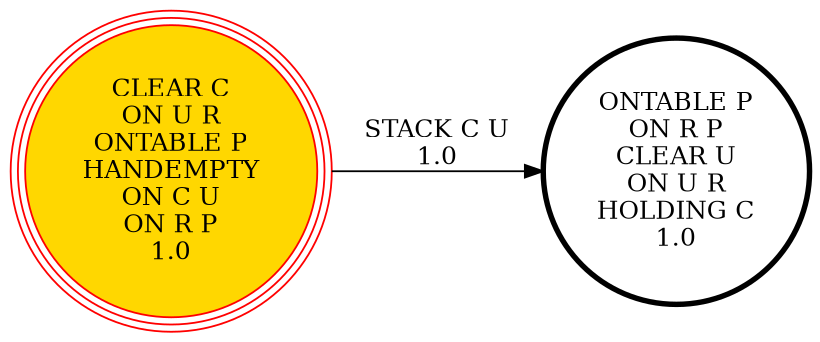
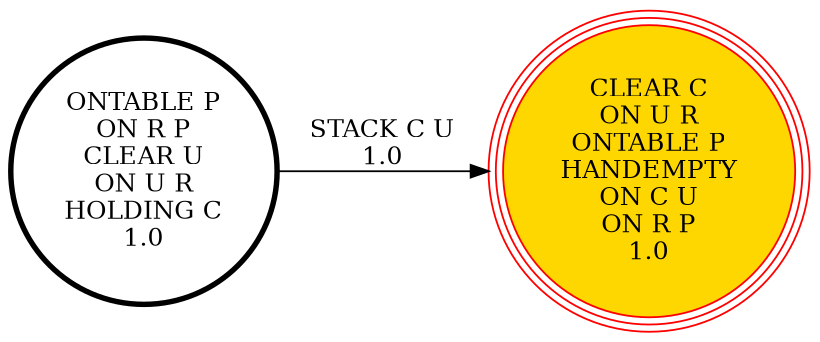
(428, 171) -> (374, 171)
